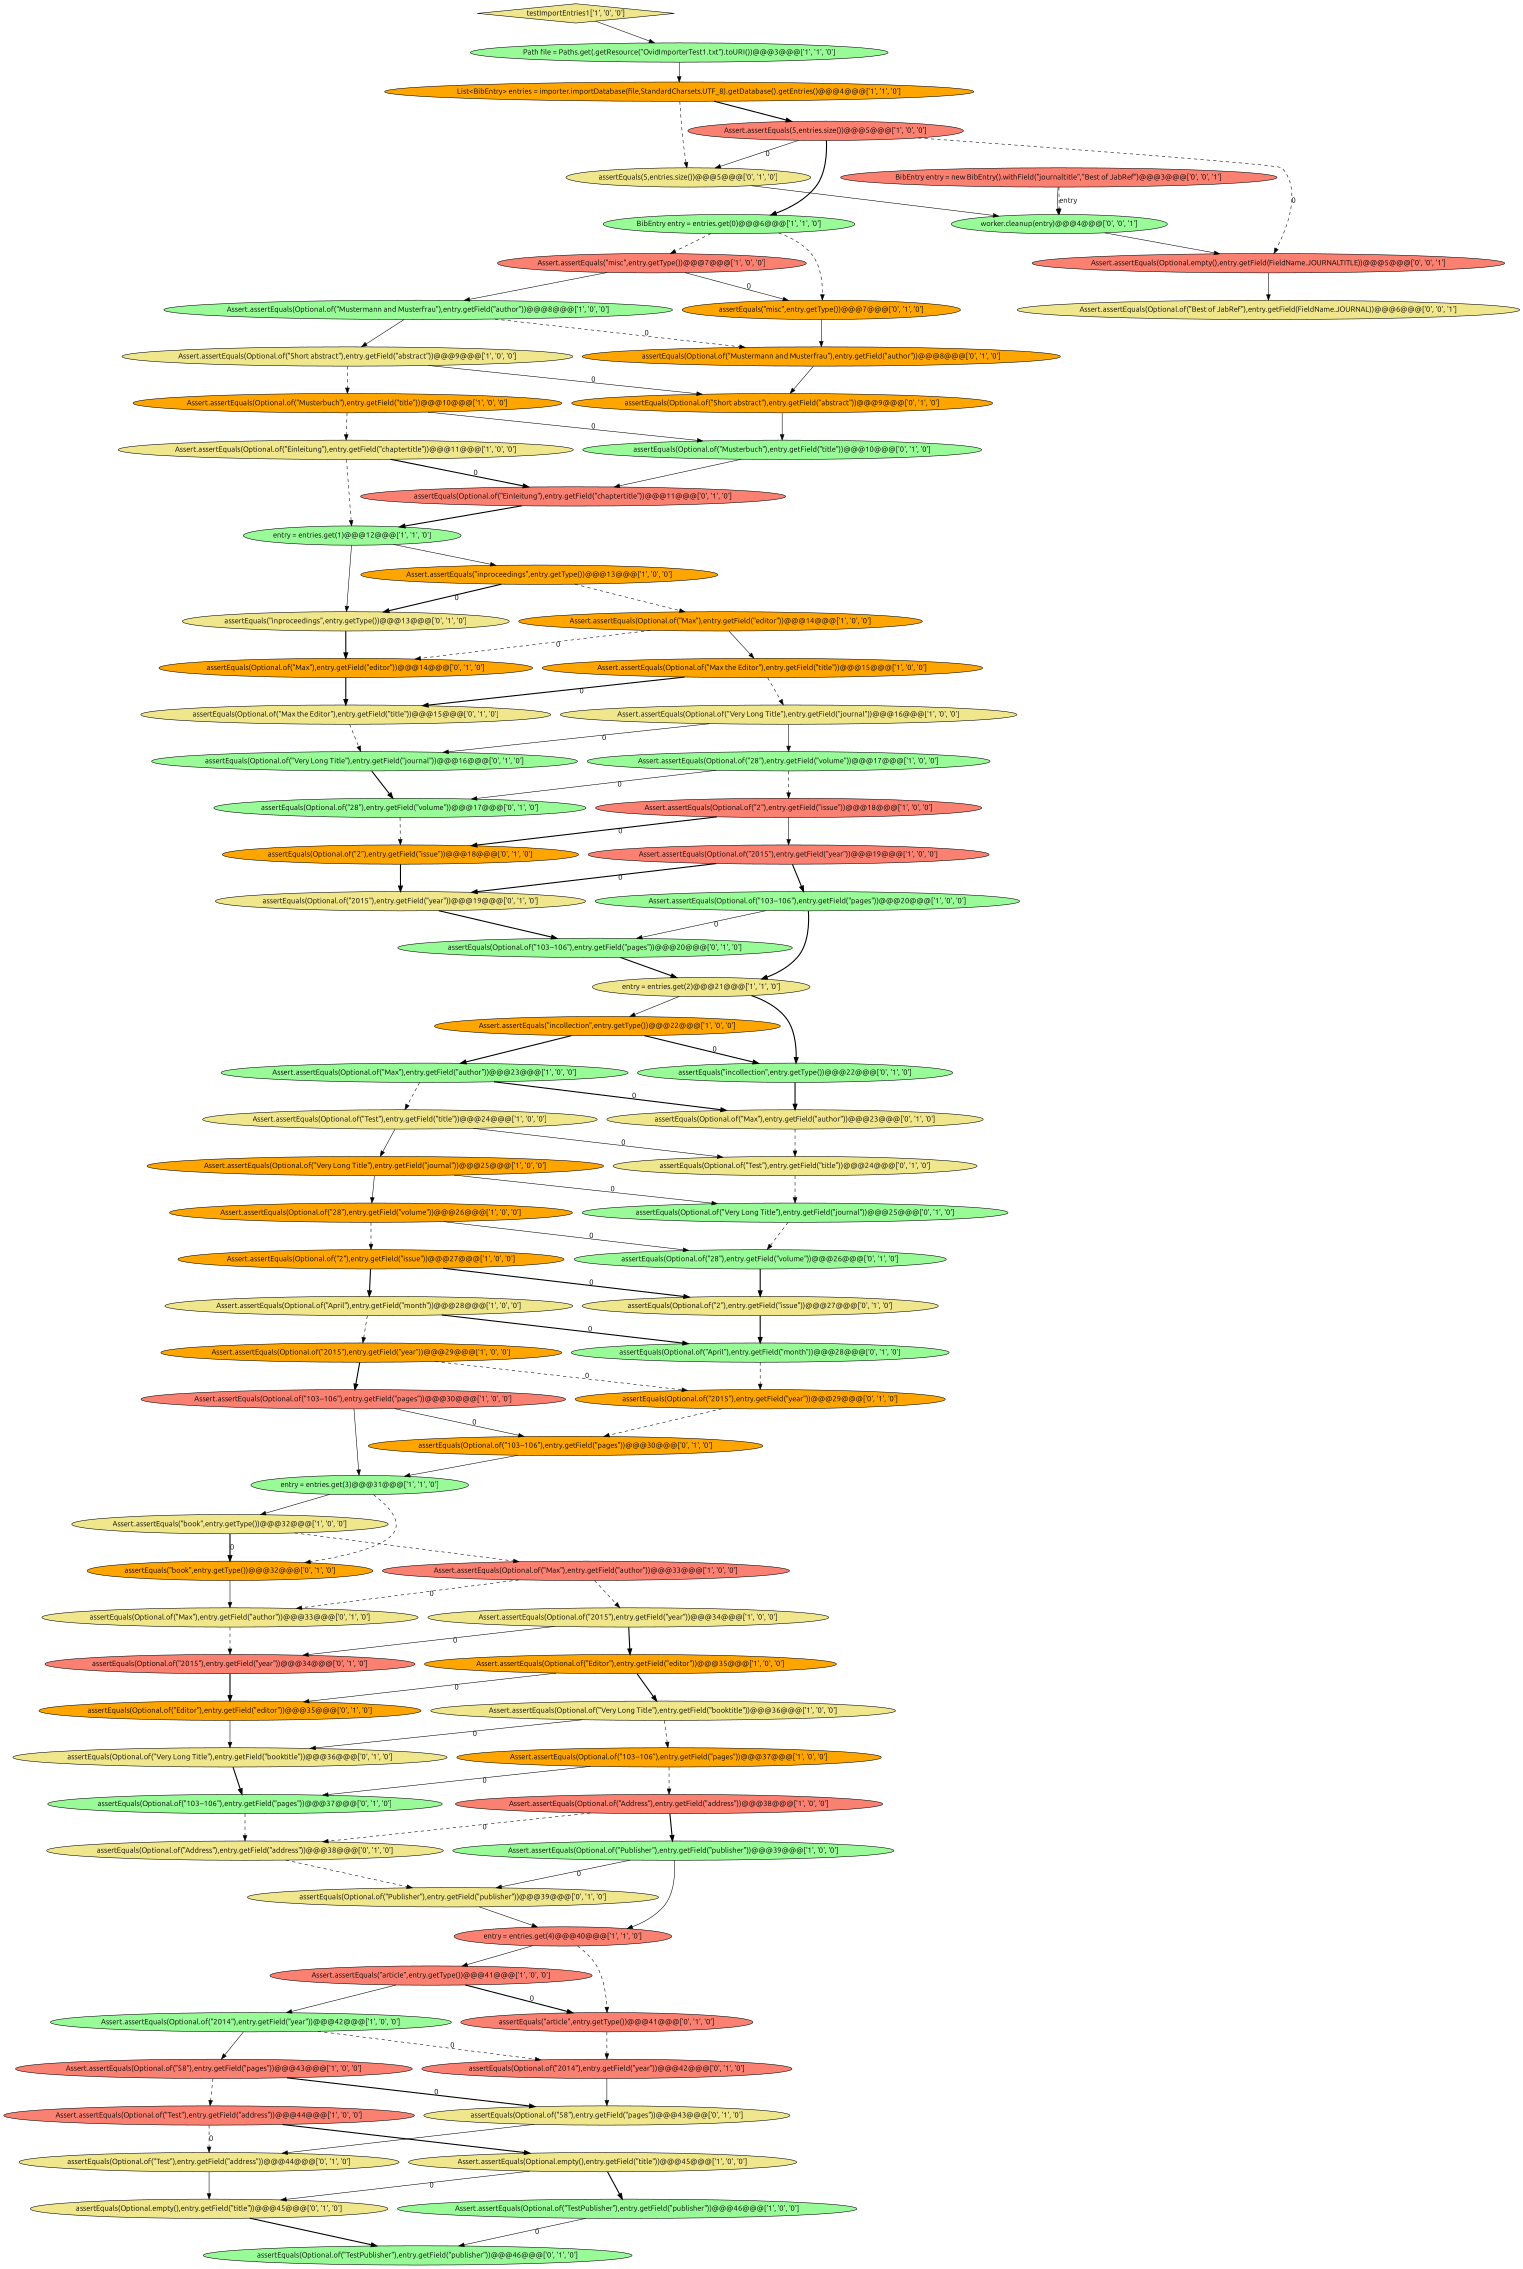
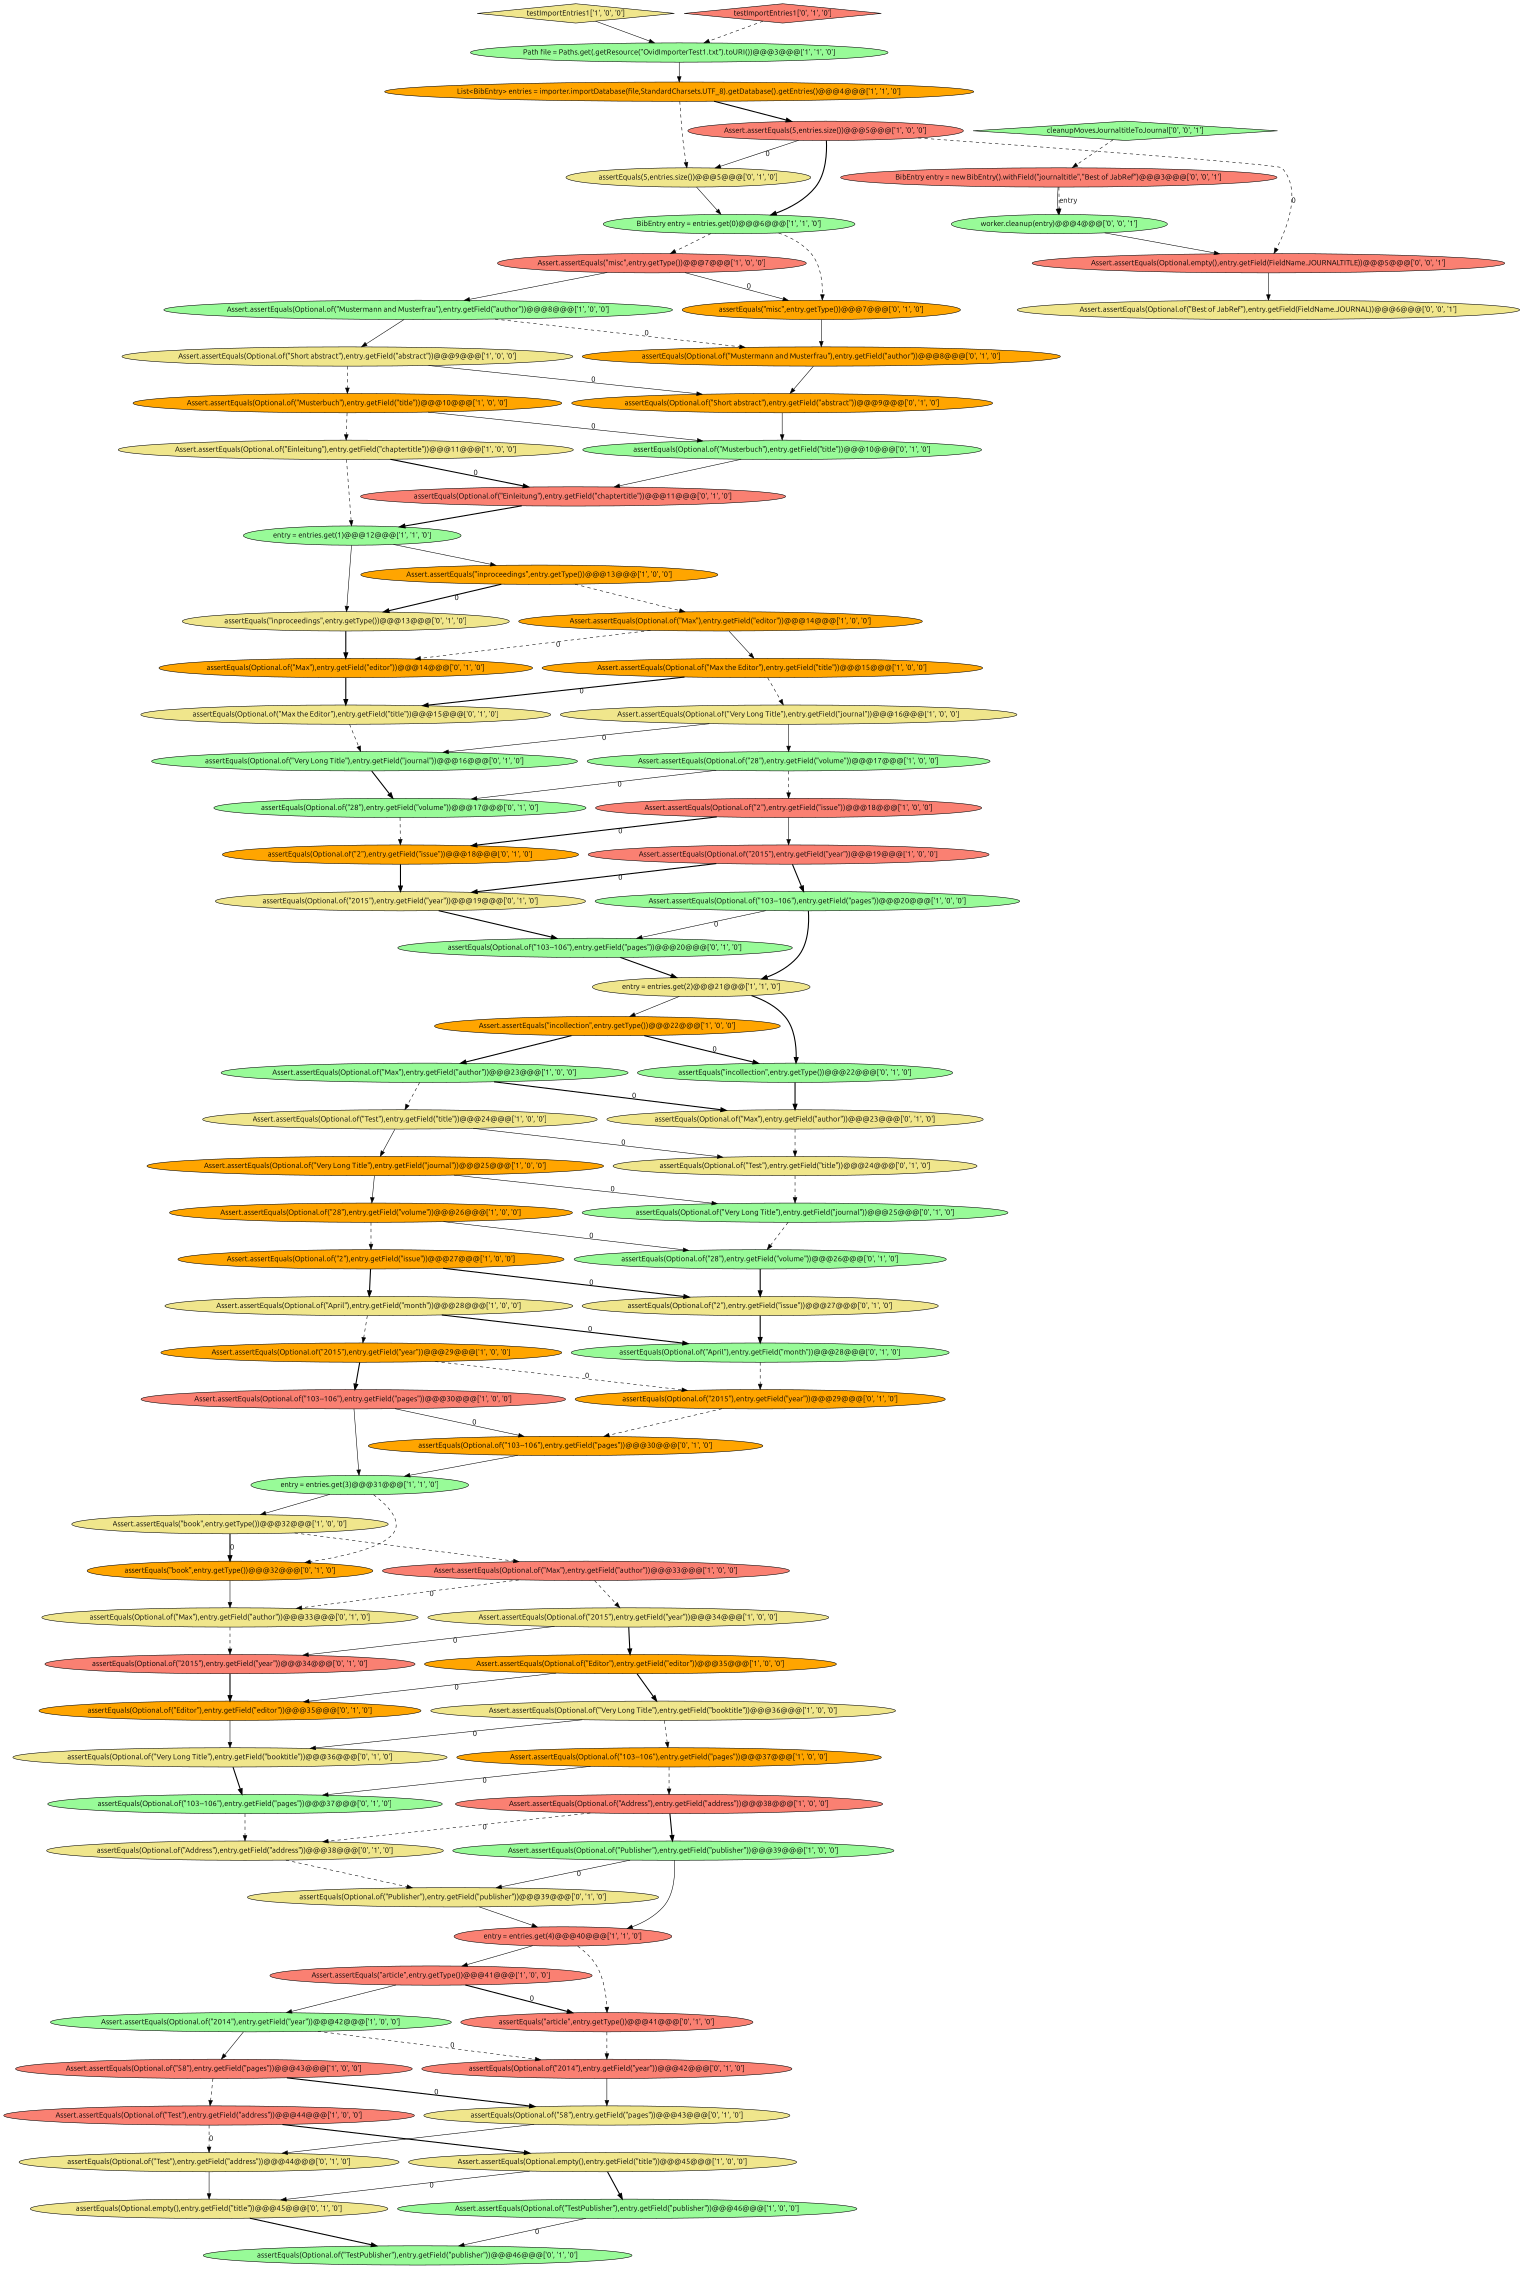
none -> (783, 13)
none -> (1125, 131)
(872, 201) -> (707, 199)
